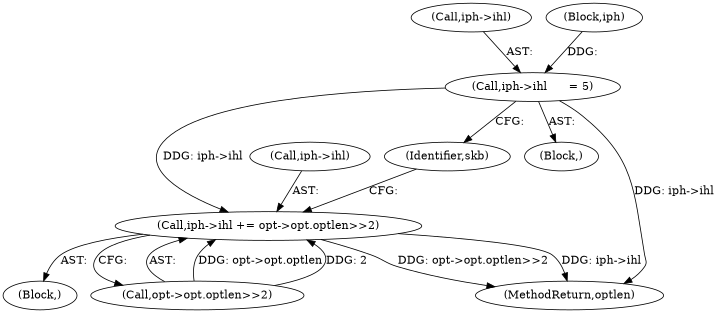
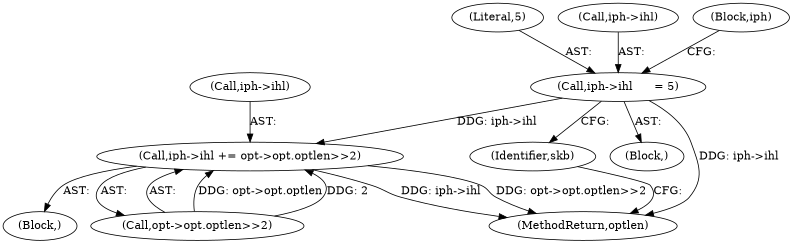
none -> (498, 18)
(584, 52) -> (703, 52)
(364, 189) -> (630, 179)
(115, 261) -> (116, 191)
